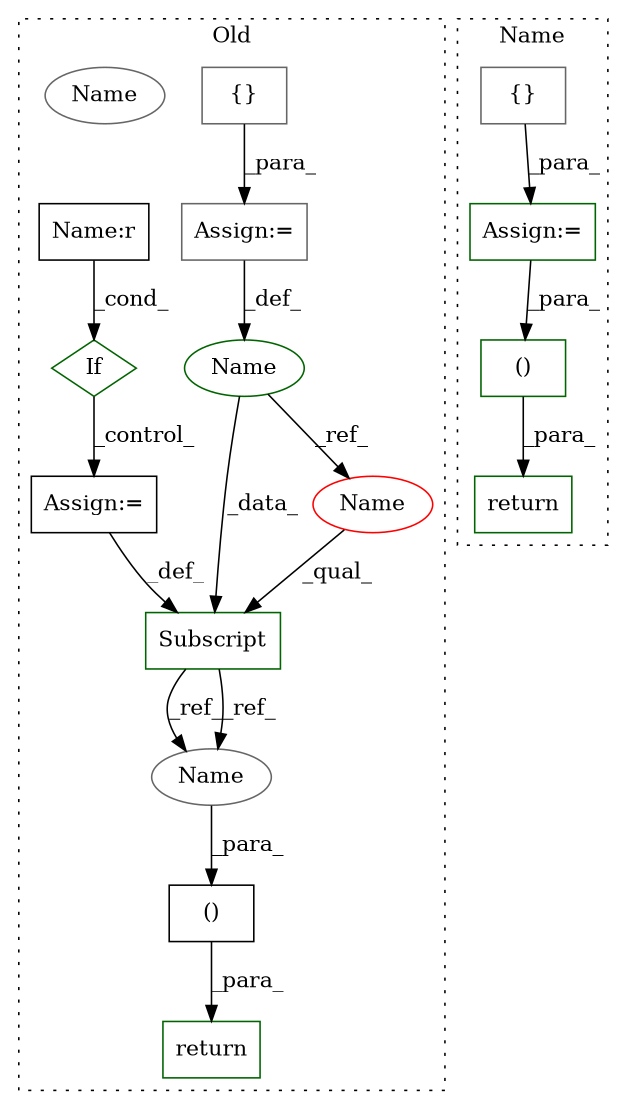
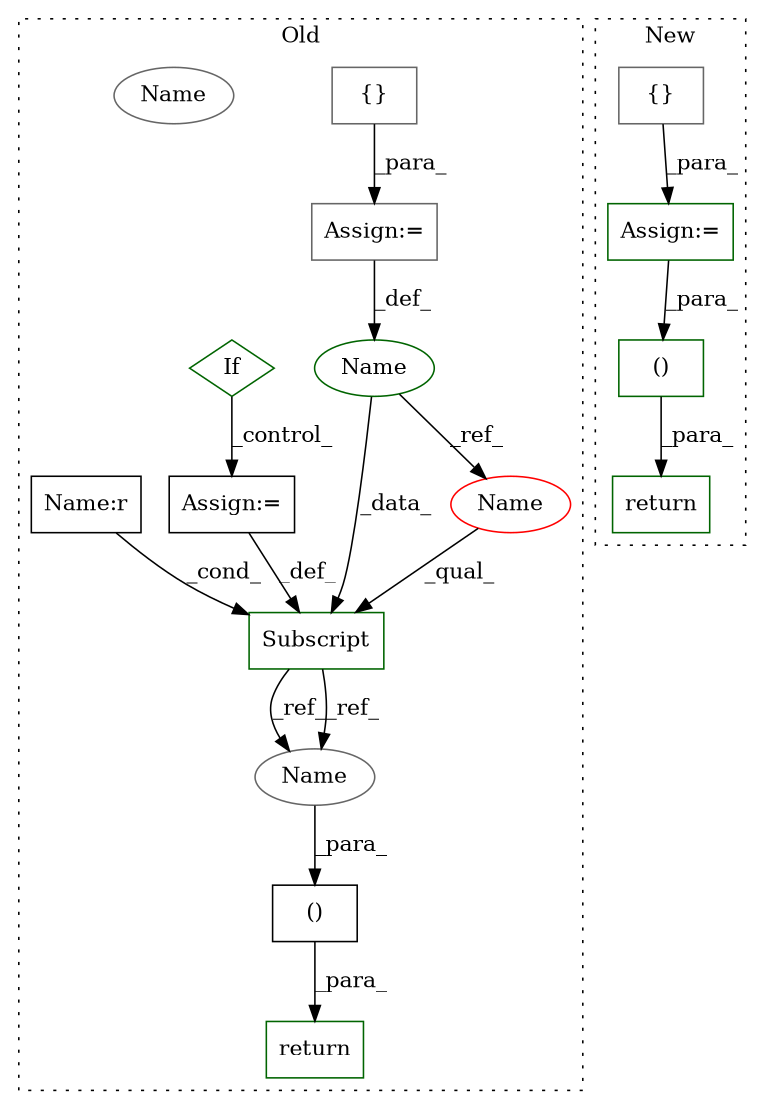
(533, 37) -> (671, 37)
(94, 292) -> (172, 575)
